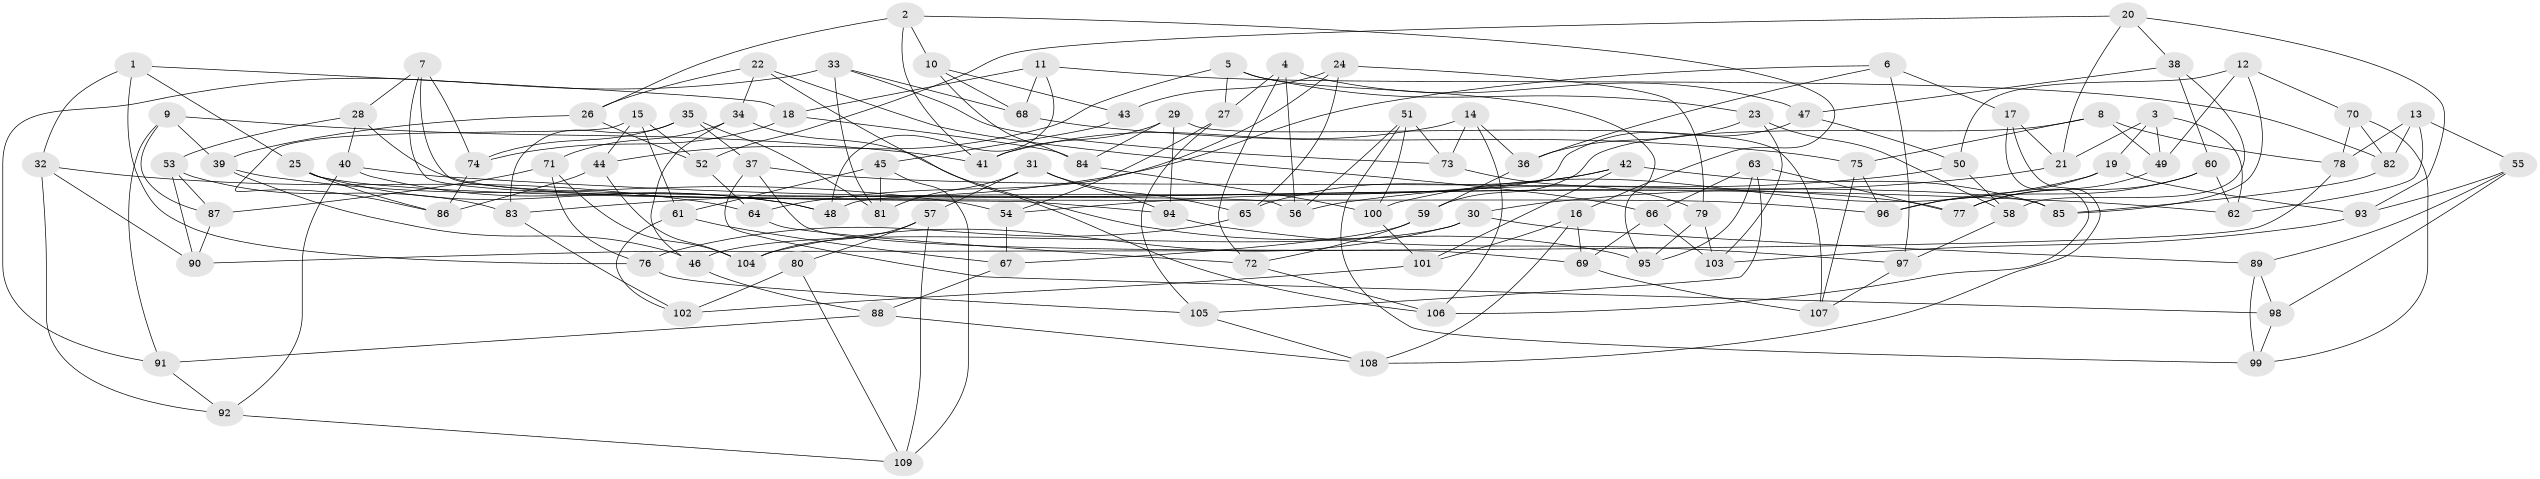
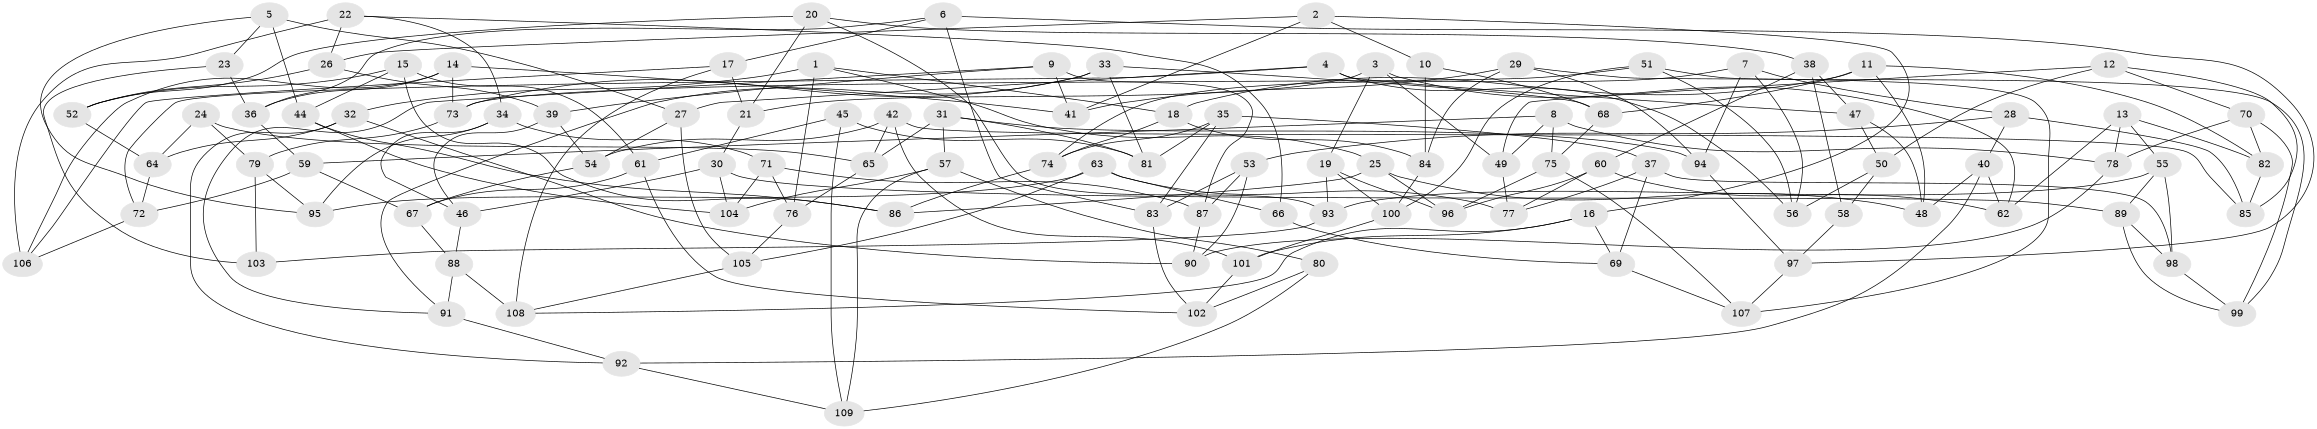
(1125, 115) -> none
(1886, 154) -> none
(1686, 241) -> none
